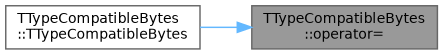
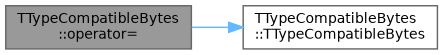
(219, 27) -> (210, 27)
